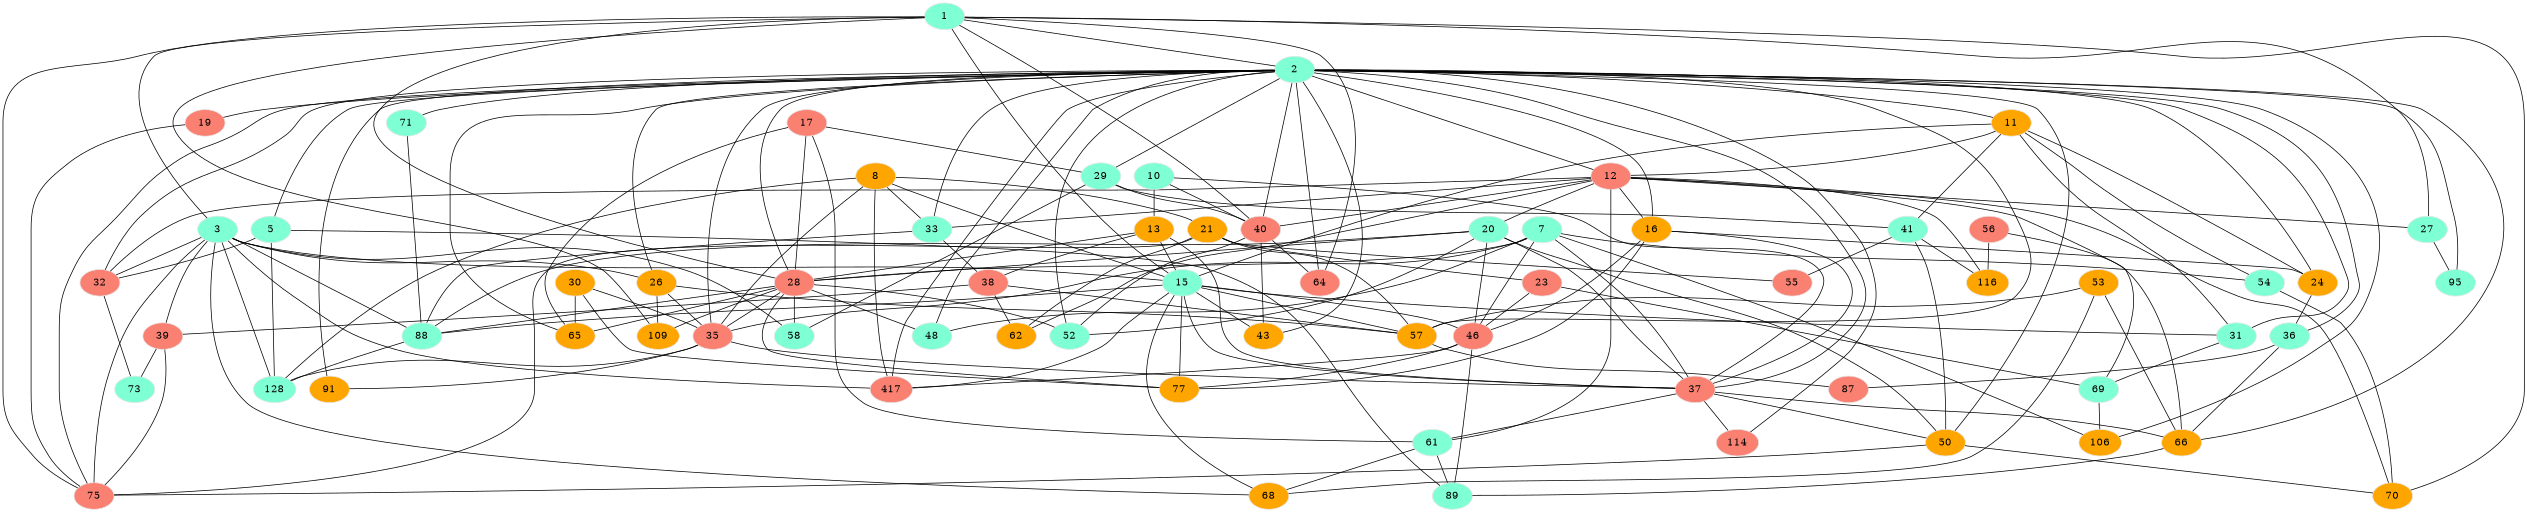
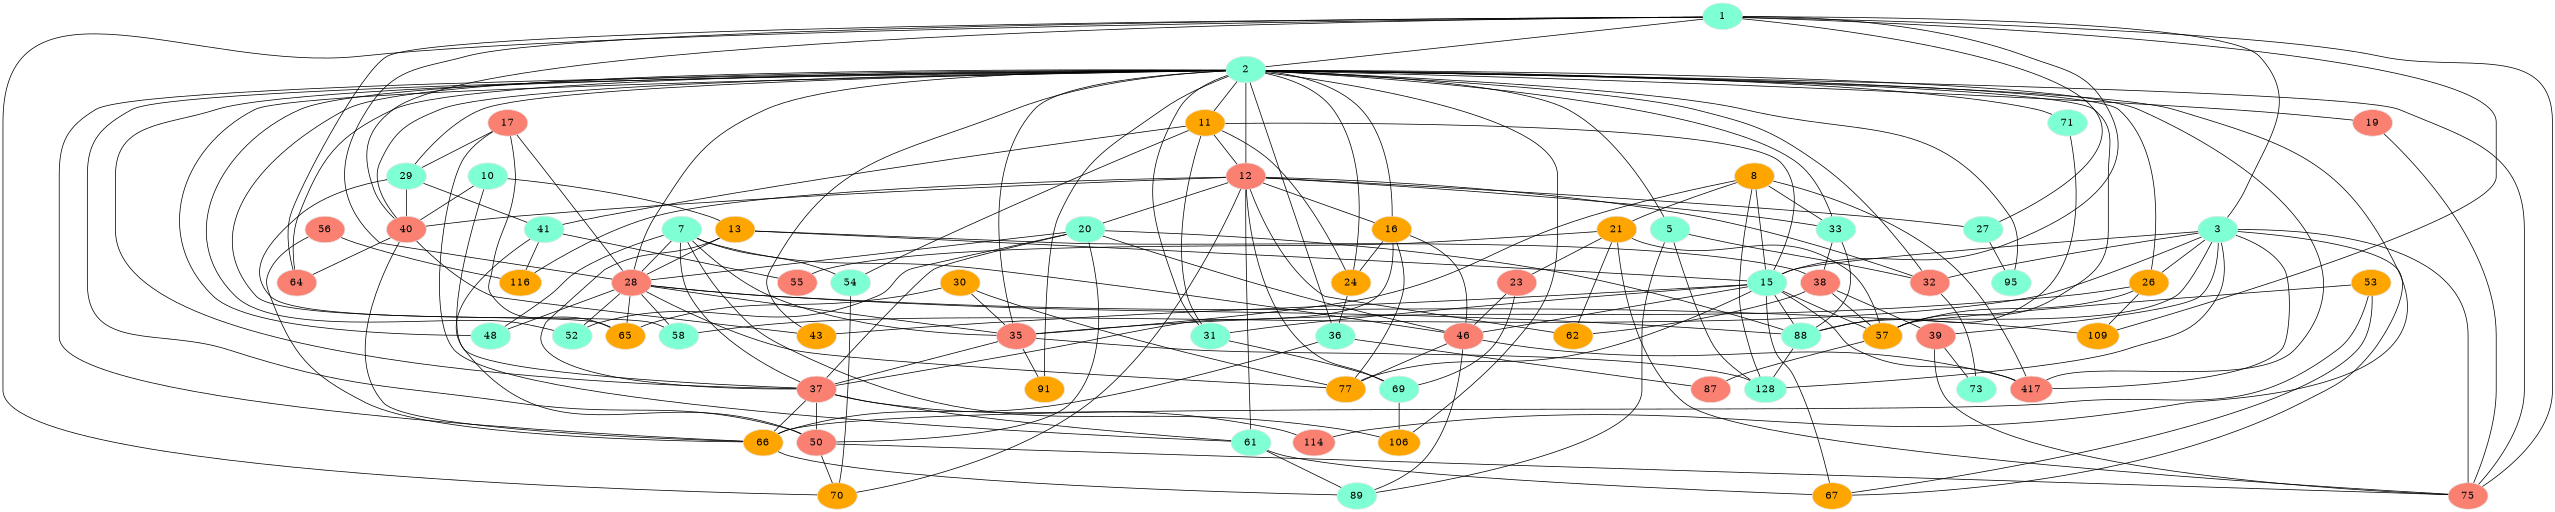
(1156, 269) -> (386, 404)
(1412, 377) -> none
(1945, 443) -> (817, 443)
(1269, 496) -> (1832, 496)
